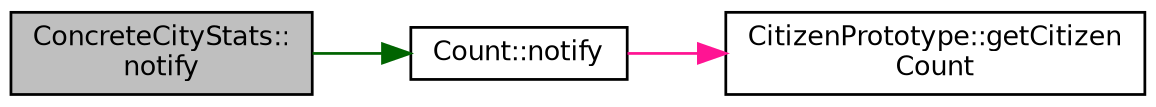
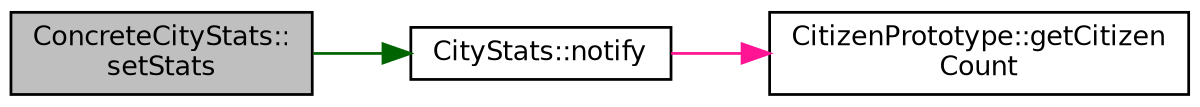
(162, 53) -> (162, 53)
(519, 53) -> (541, 53)
